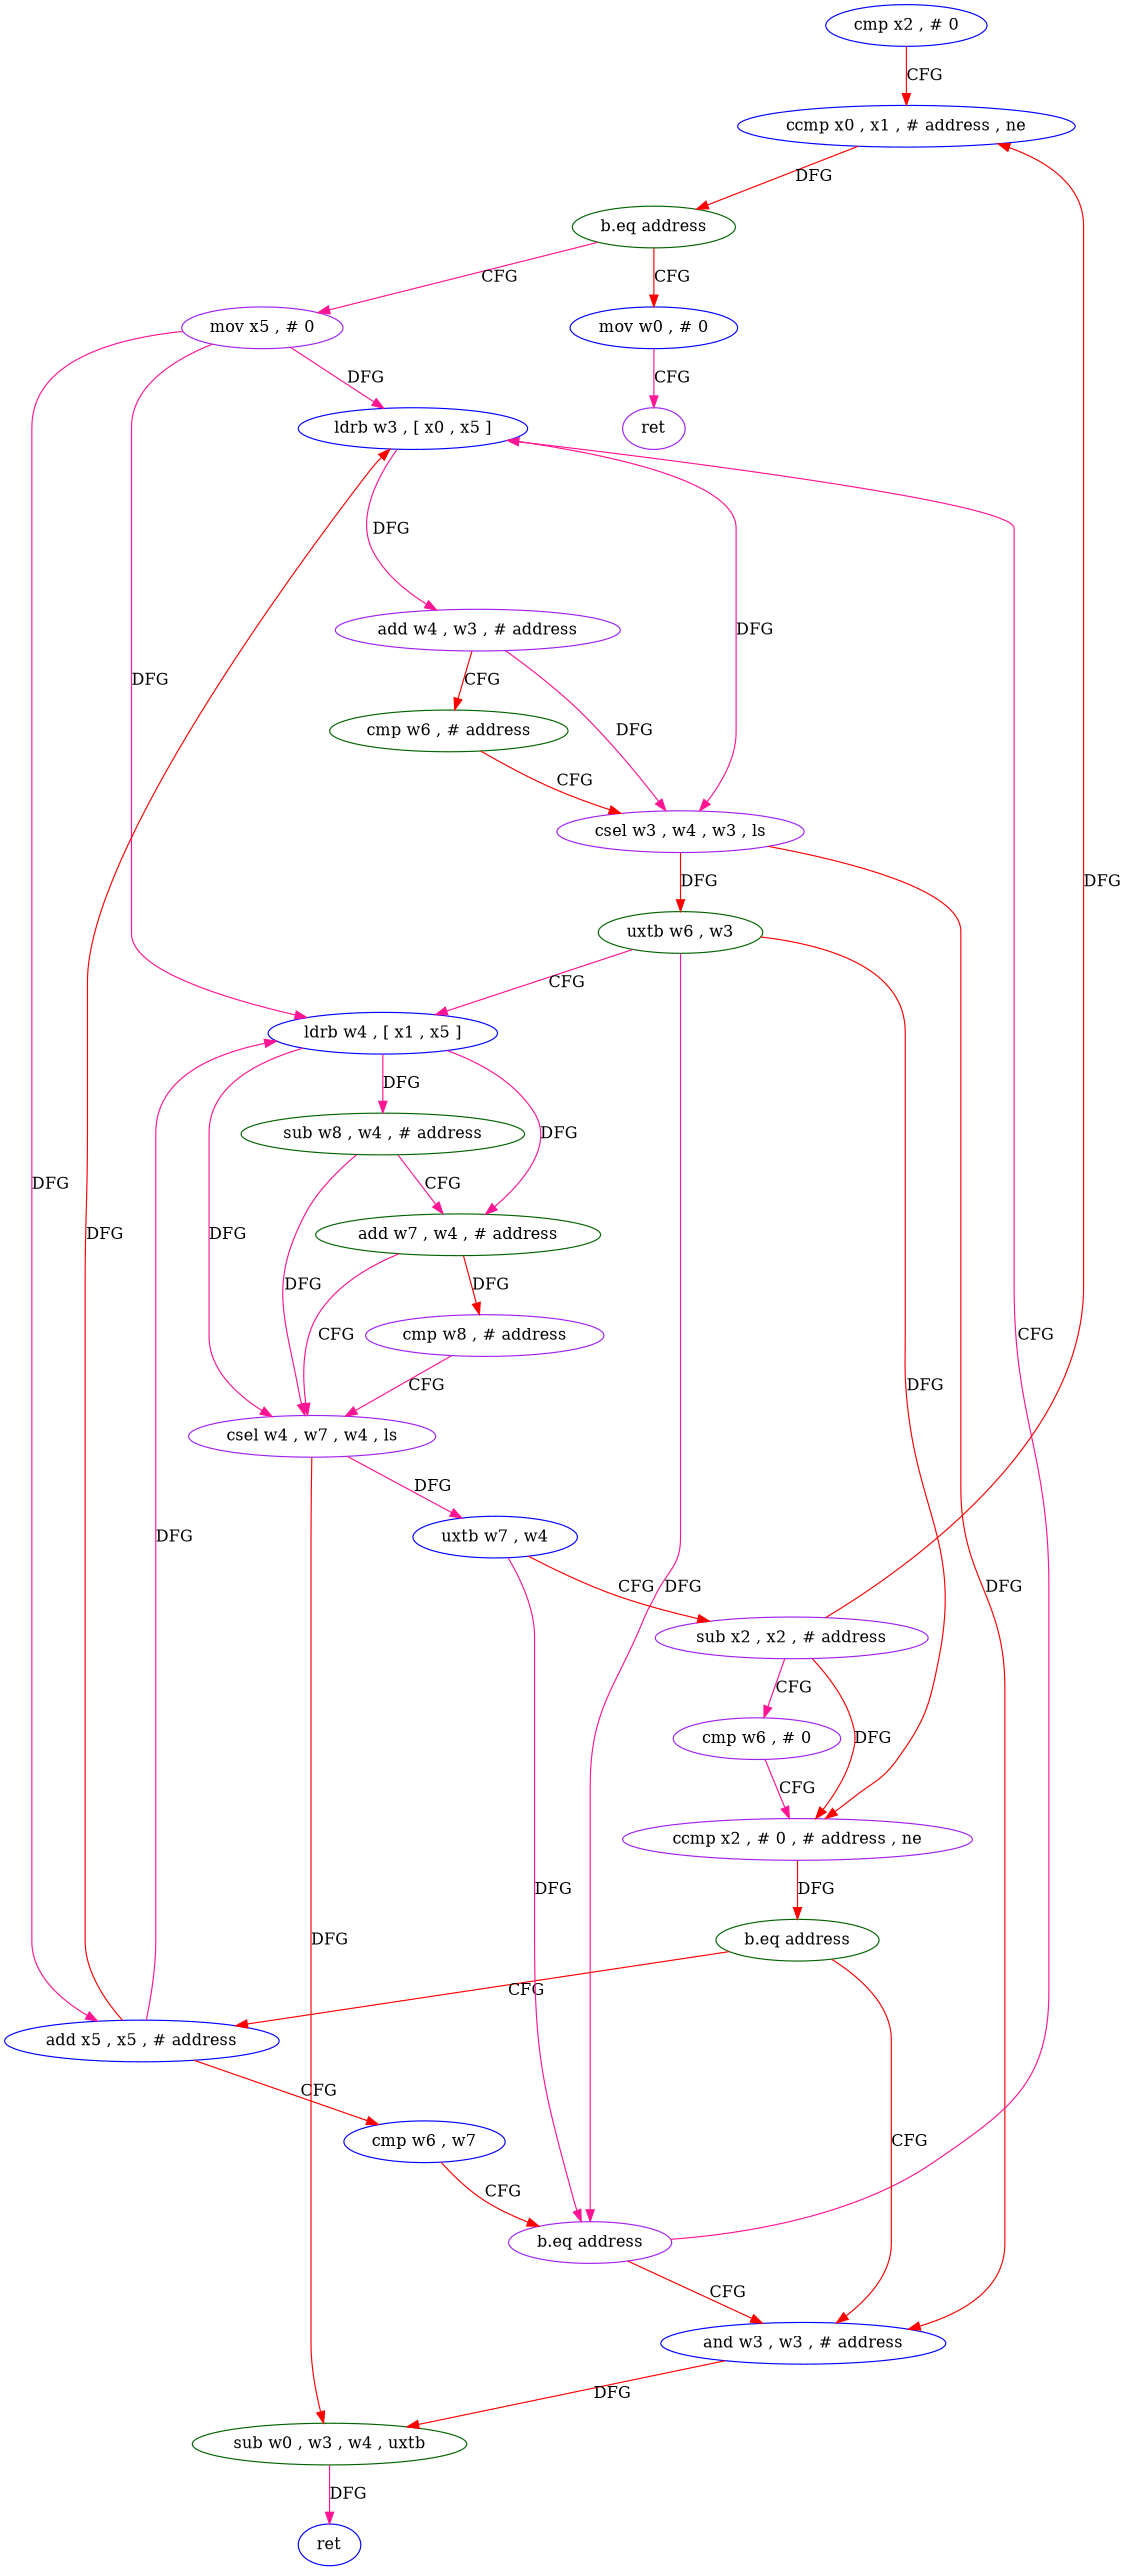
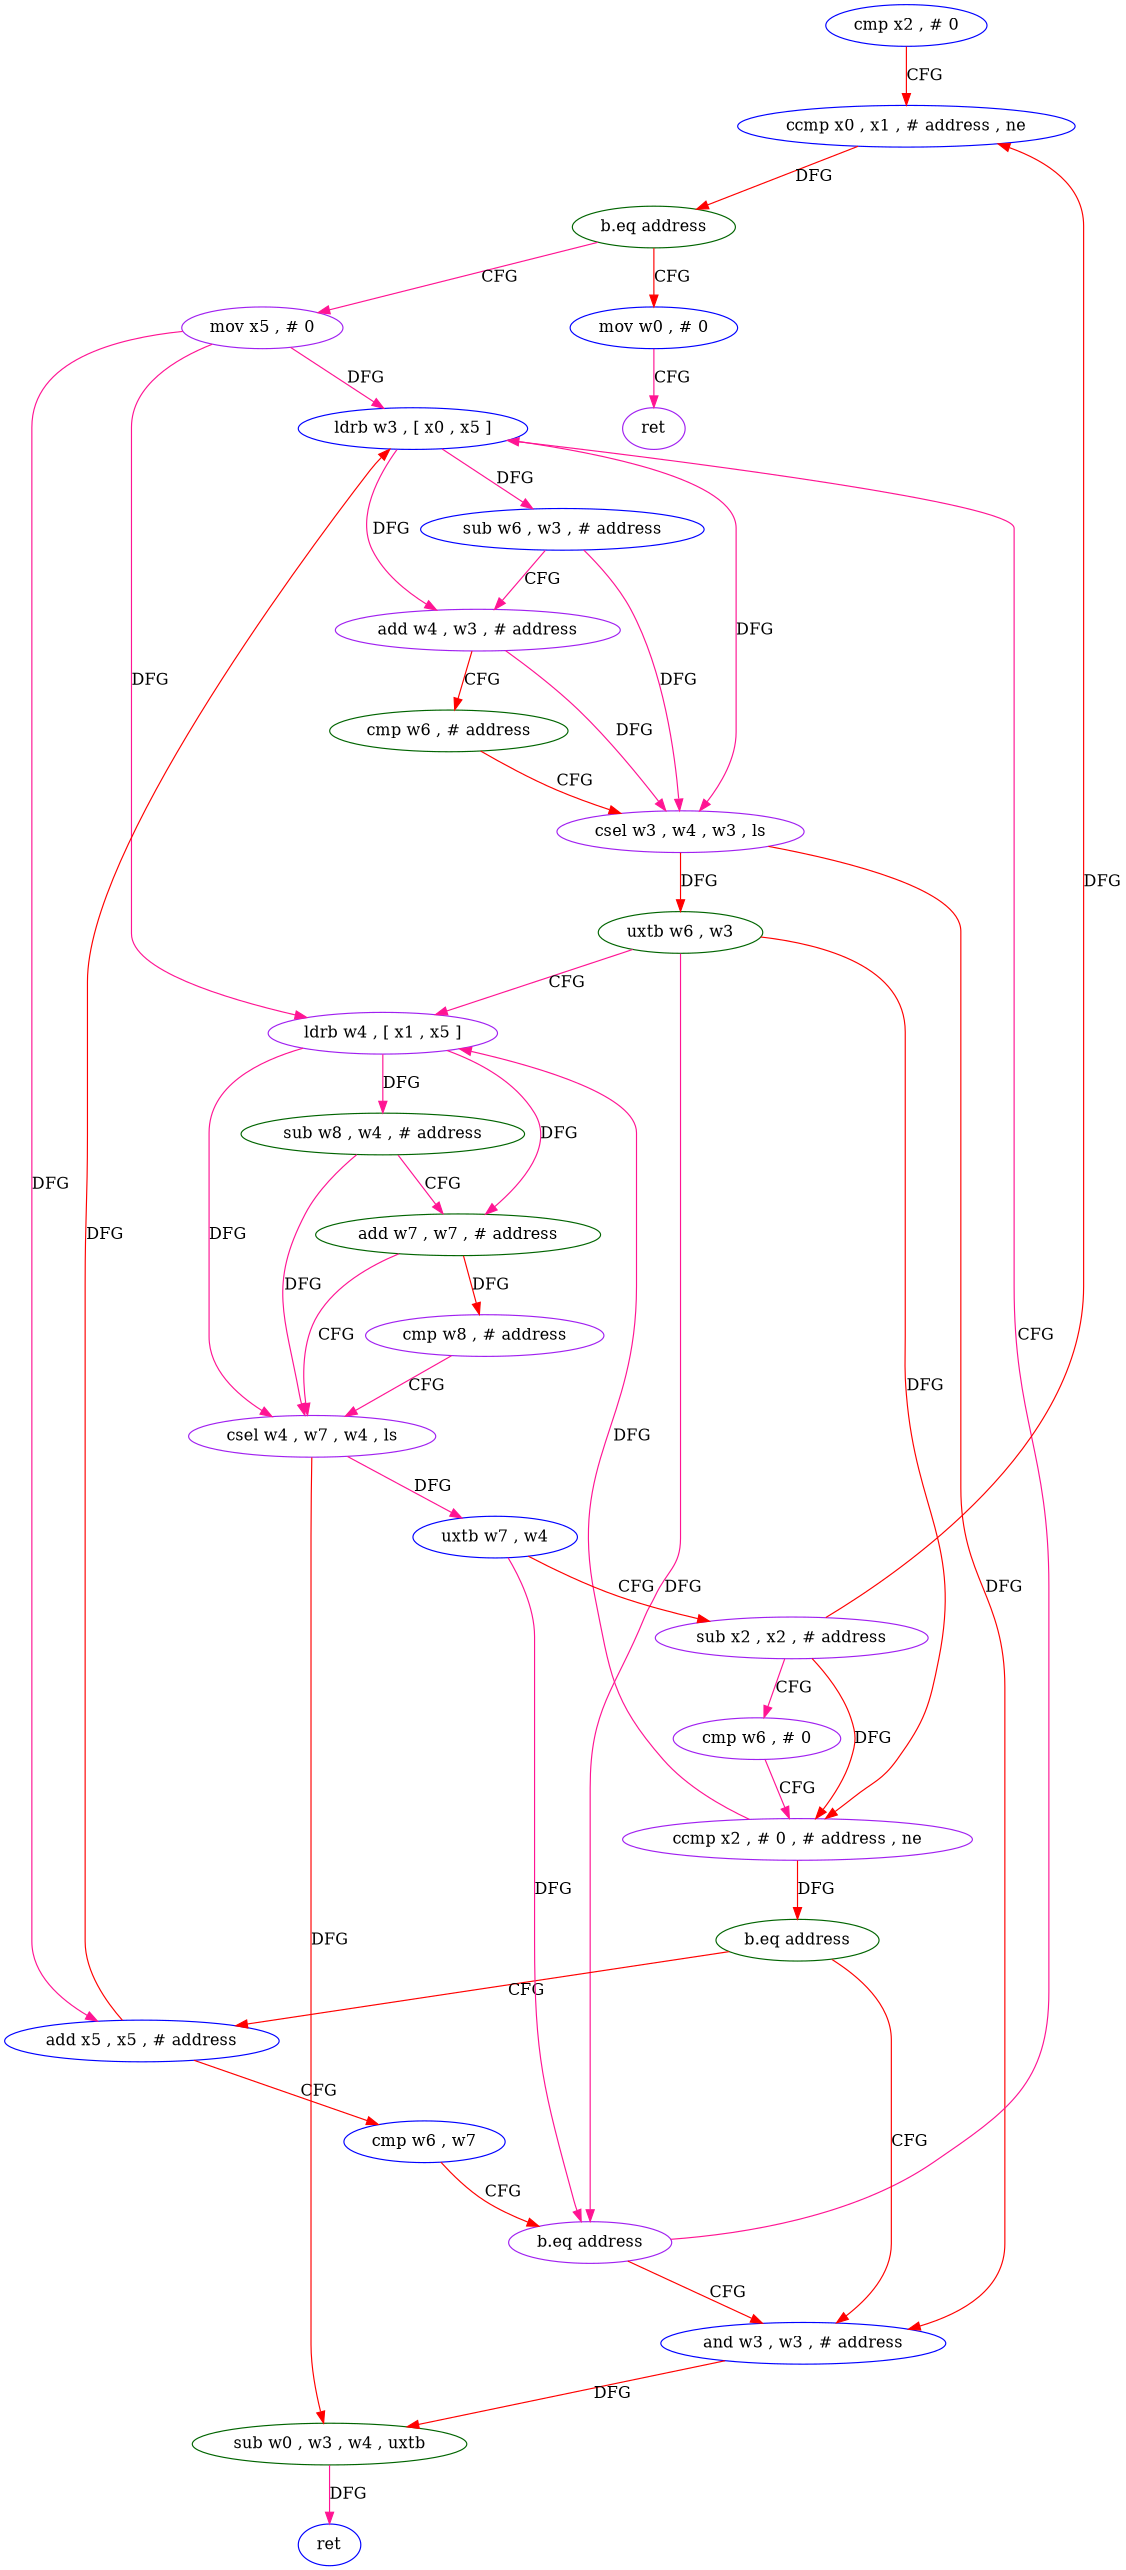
none -> (562, 529)
(383, 1033) -> (383, 1033)
(458, 1235) -> (458, 1235)
(156, 1500) -> (615, 1412)
